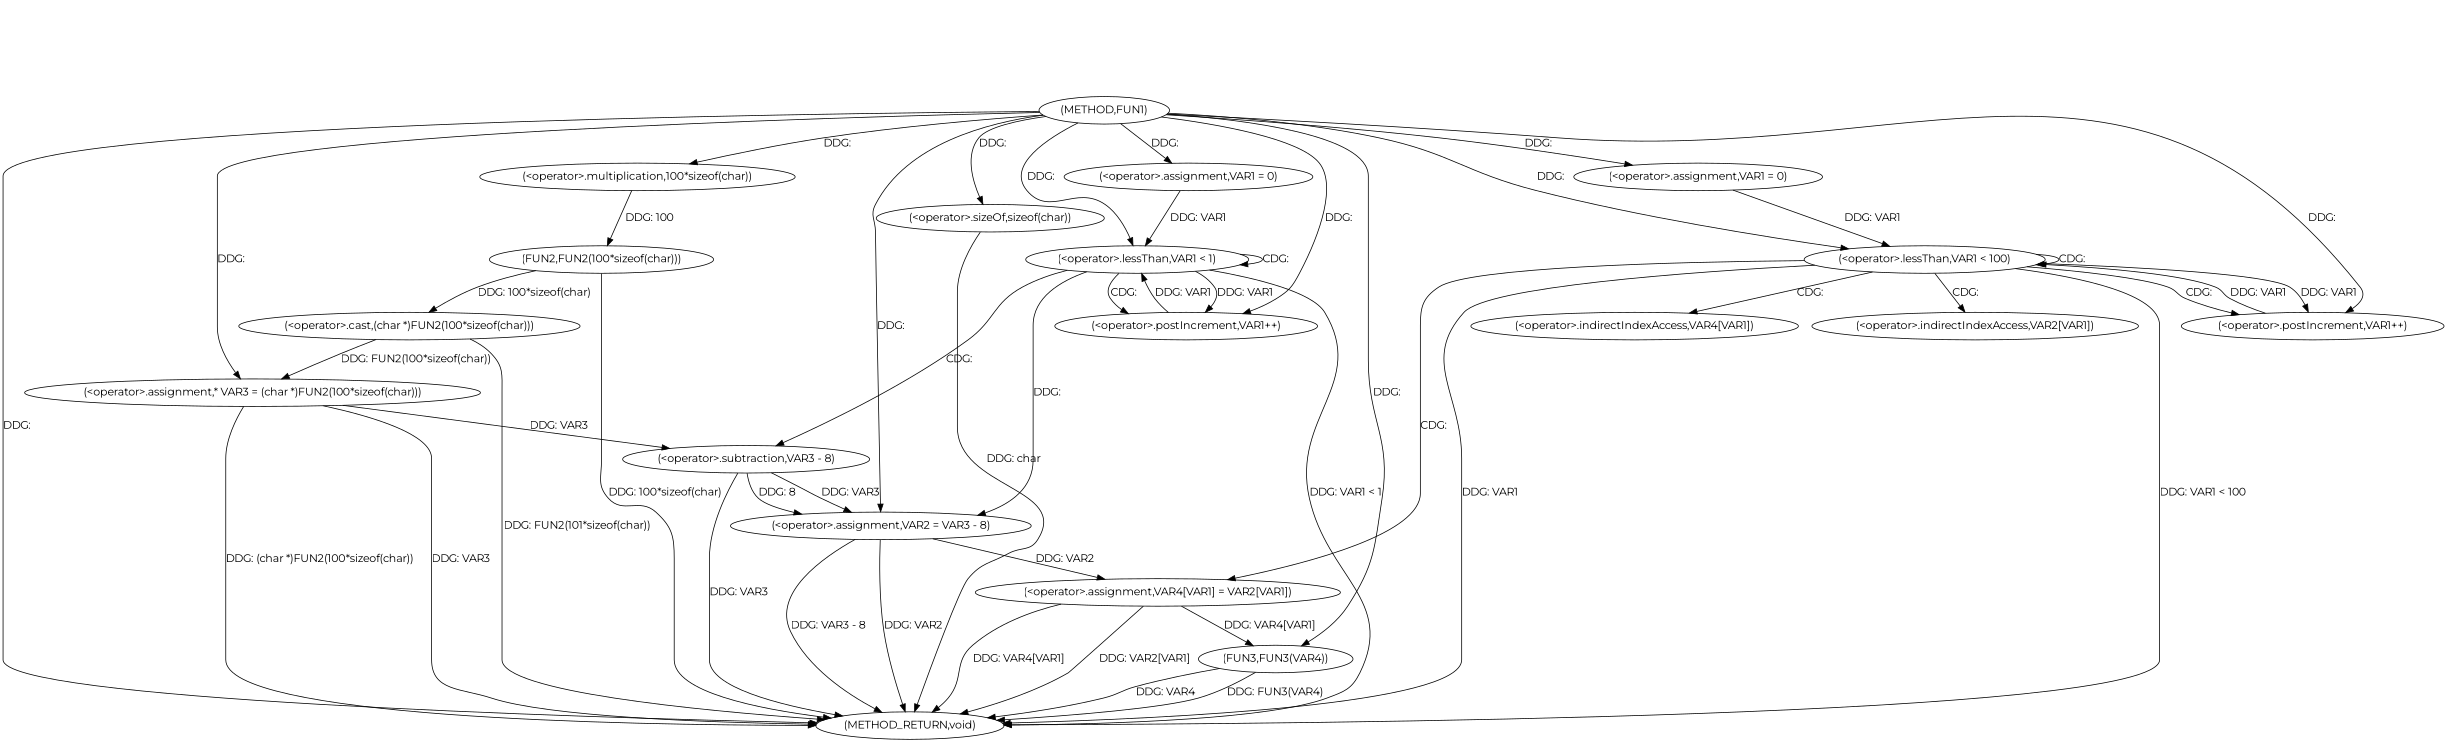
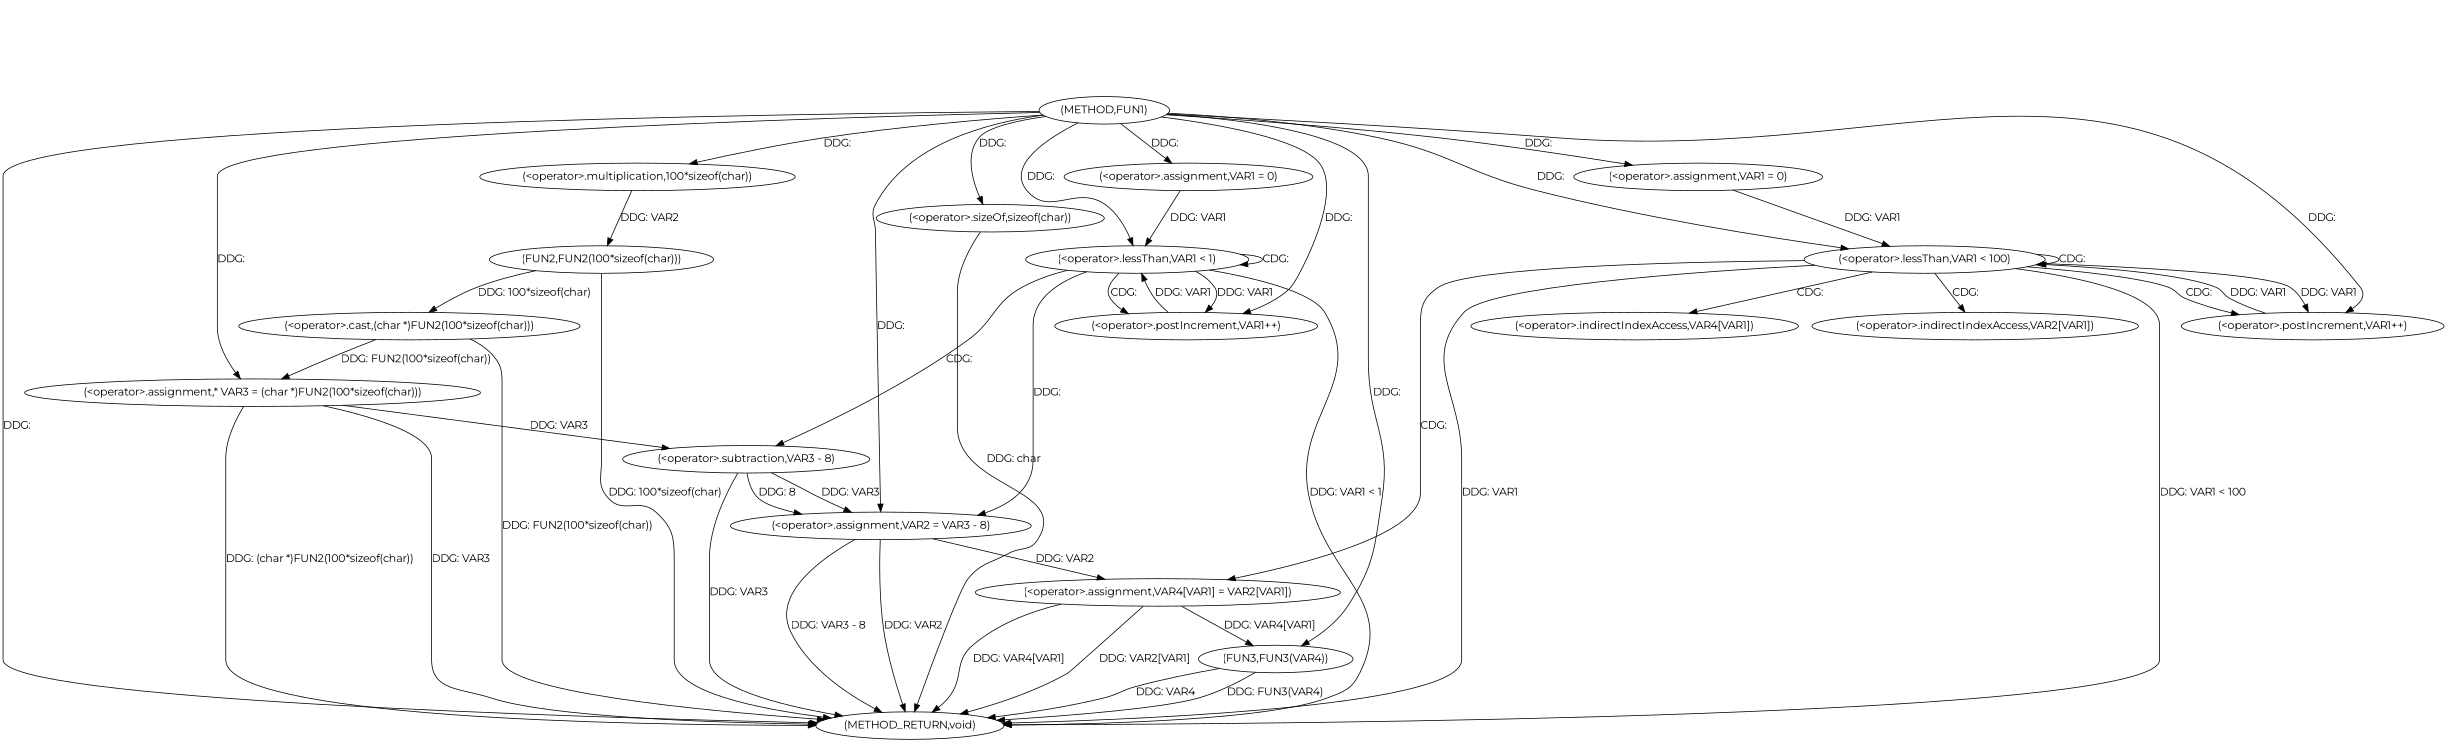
(650, 218) -> (650, 218)
(577, 526) -> (577, 526)
